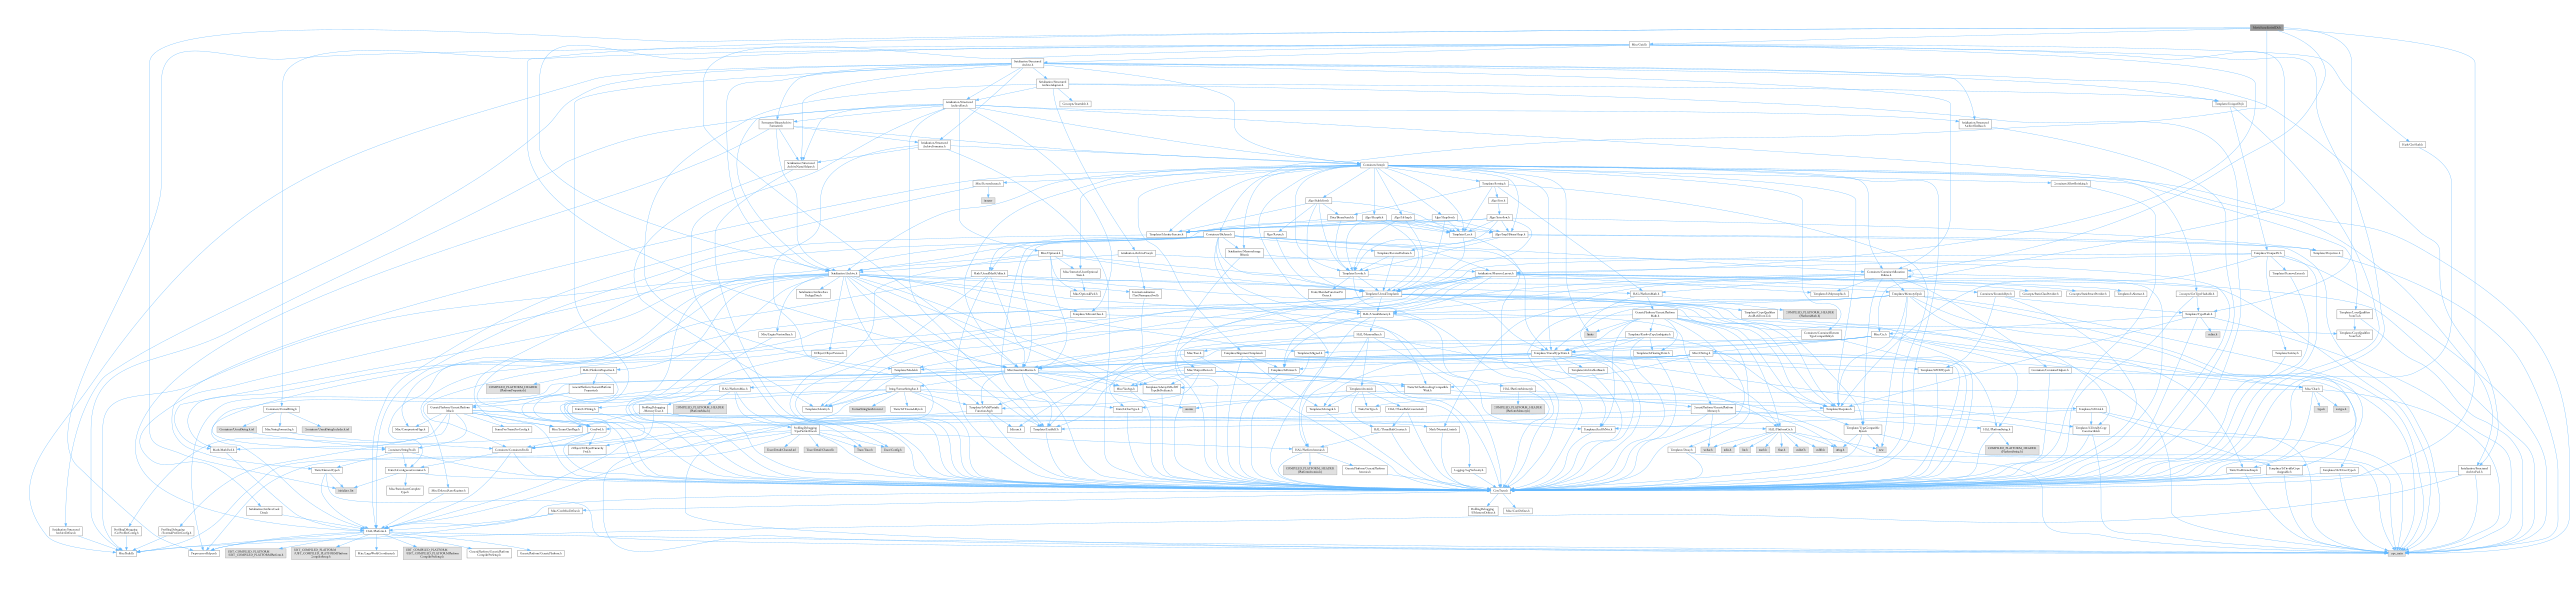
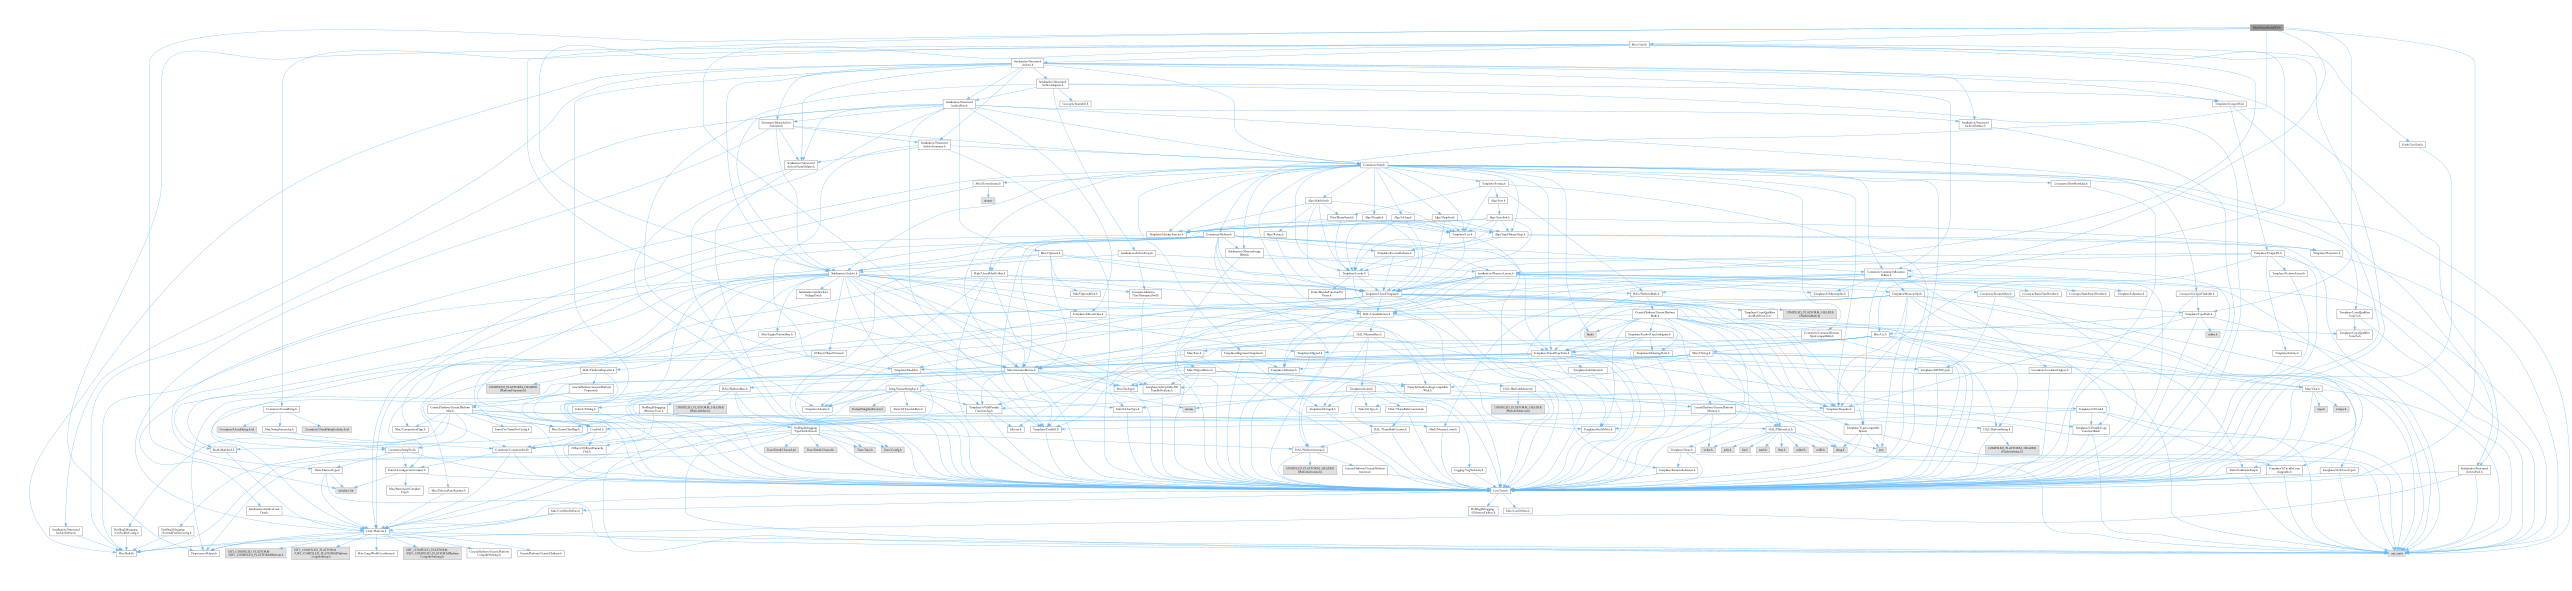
(1080, 274) -> none
(1588, 370) -> (1588, 370)
none -> (1677, 470)
